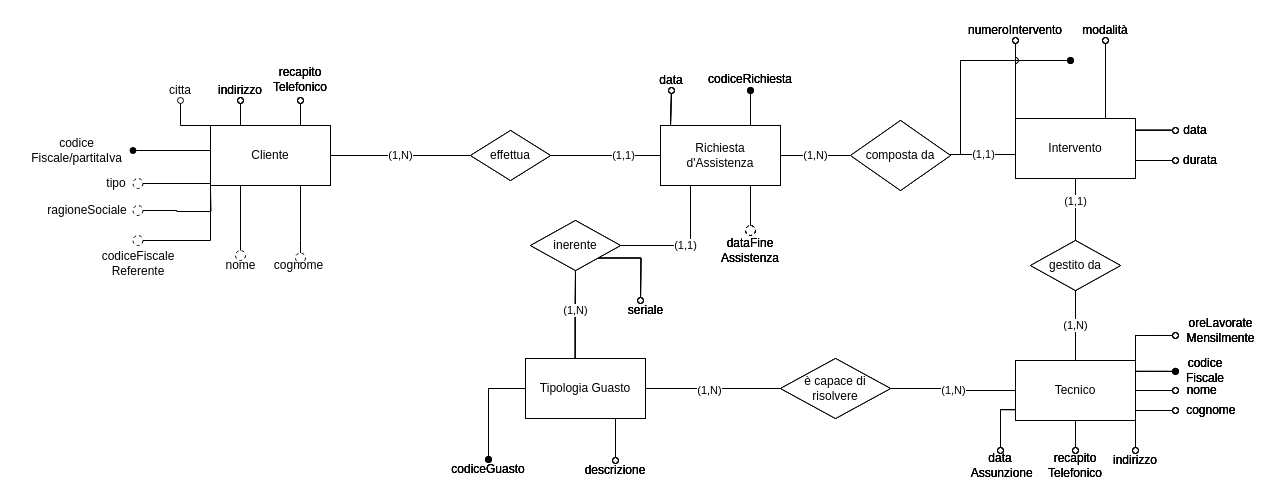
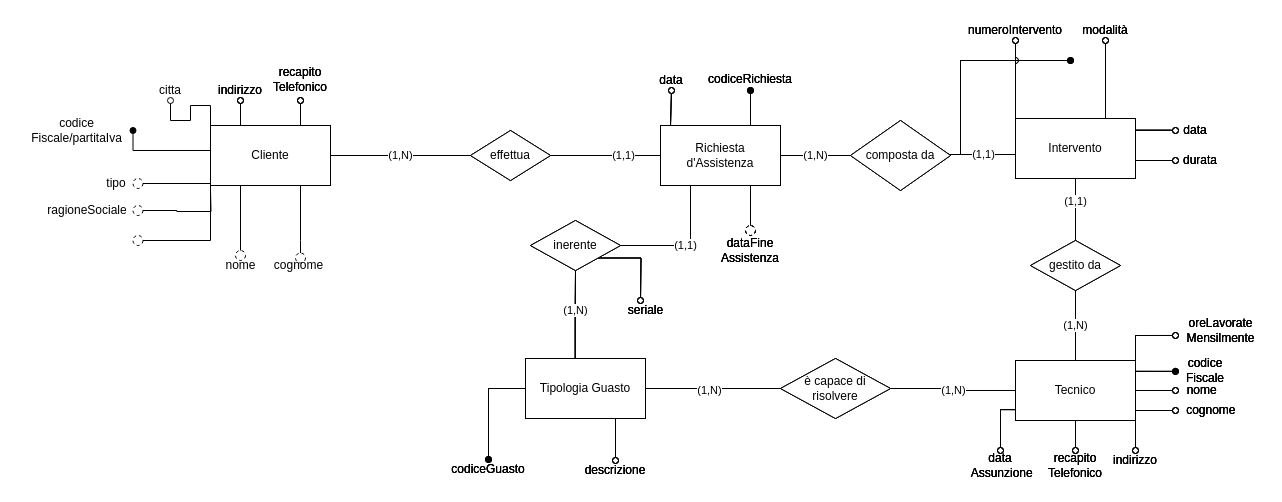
(181, 91) -> (171, 91)
(77, 151) -> (77, 131)
(138, 263) -> none
